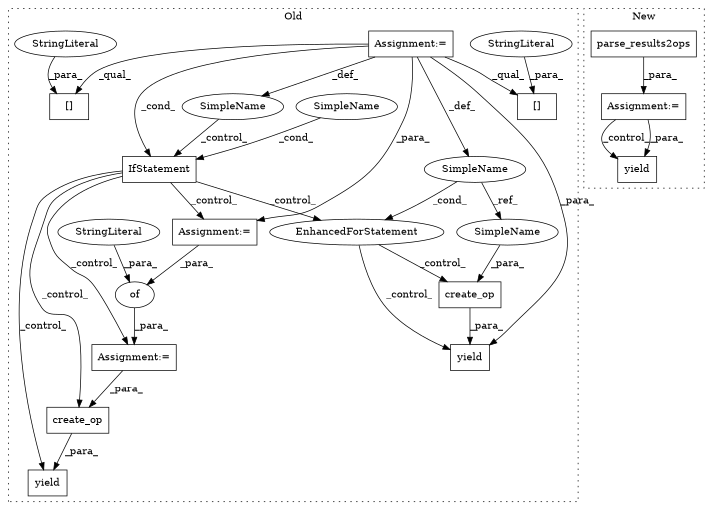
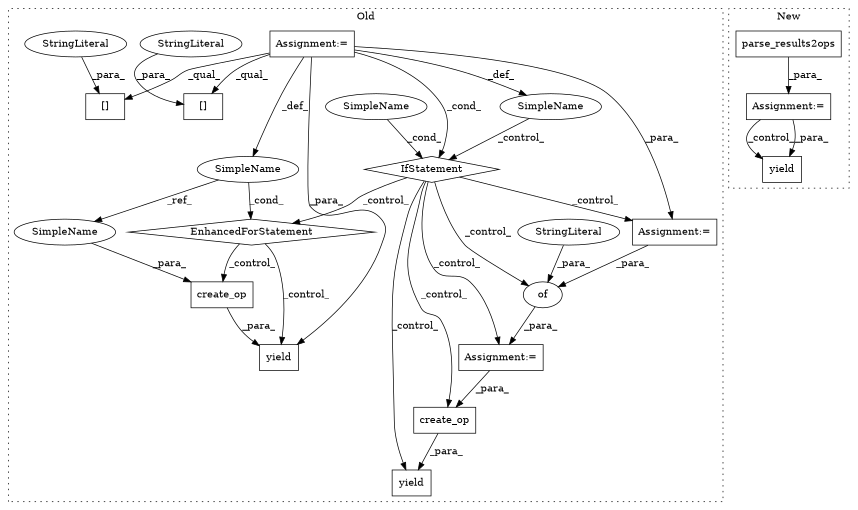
(159, 169) -> (432, 169)
(357, 232) -> (252, 232)
none -> (464, 244)
